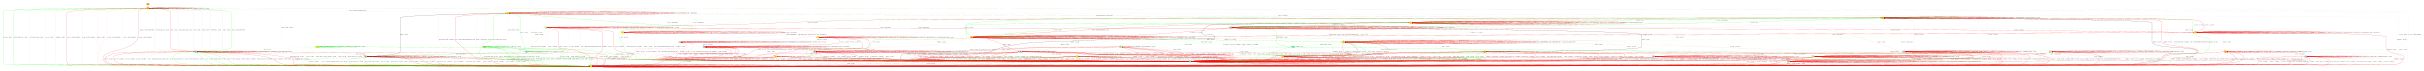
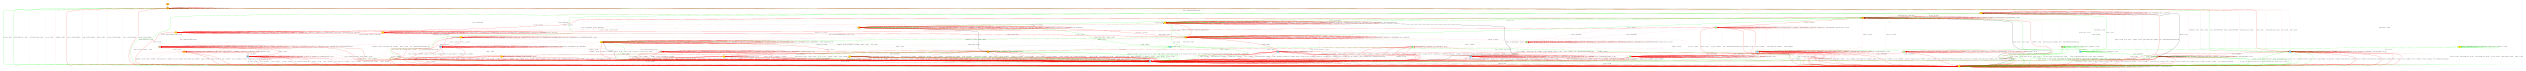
(1231, 28) -> (859, 28)
(520, 29) -> (2072, 15)
none -> (177, 41)
(704, 58) -> none
